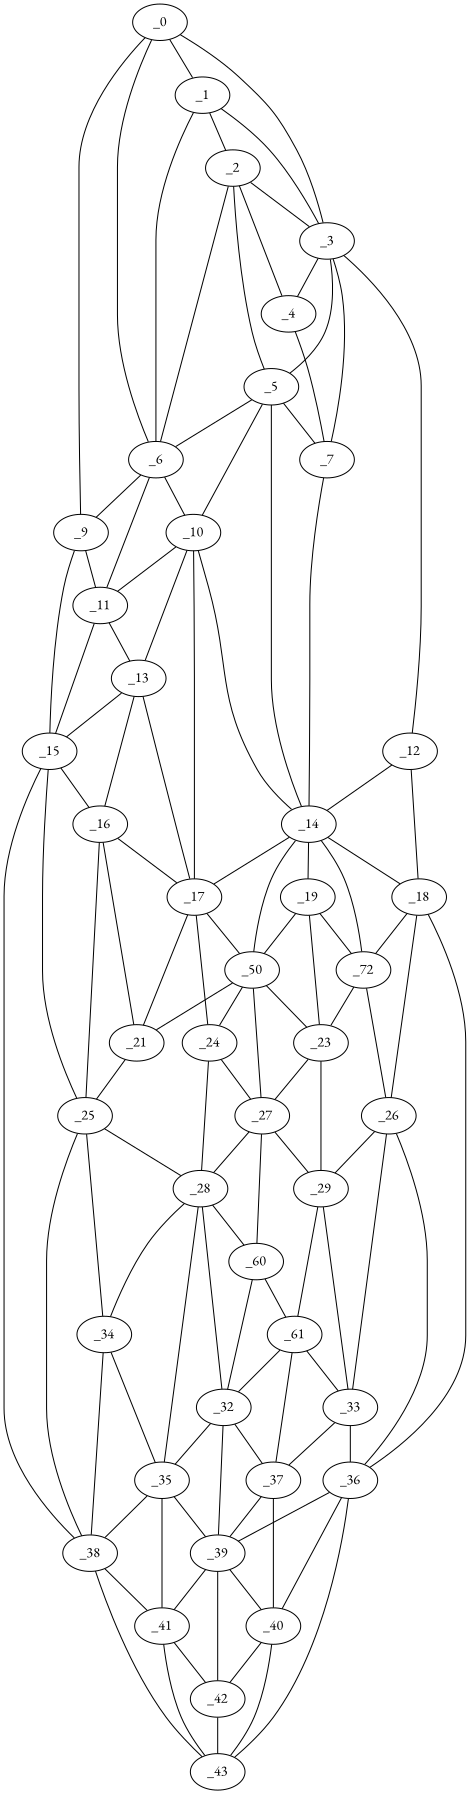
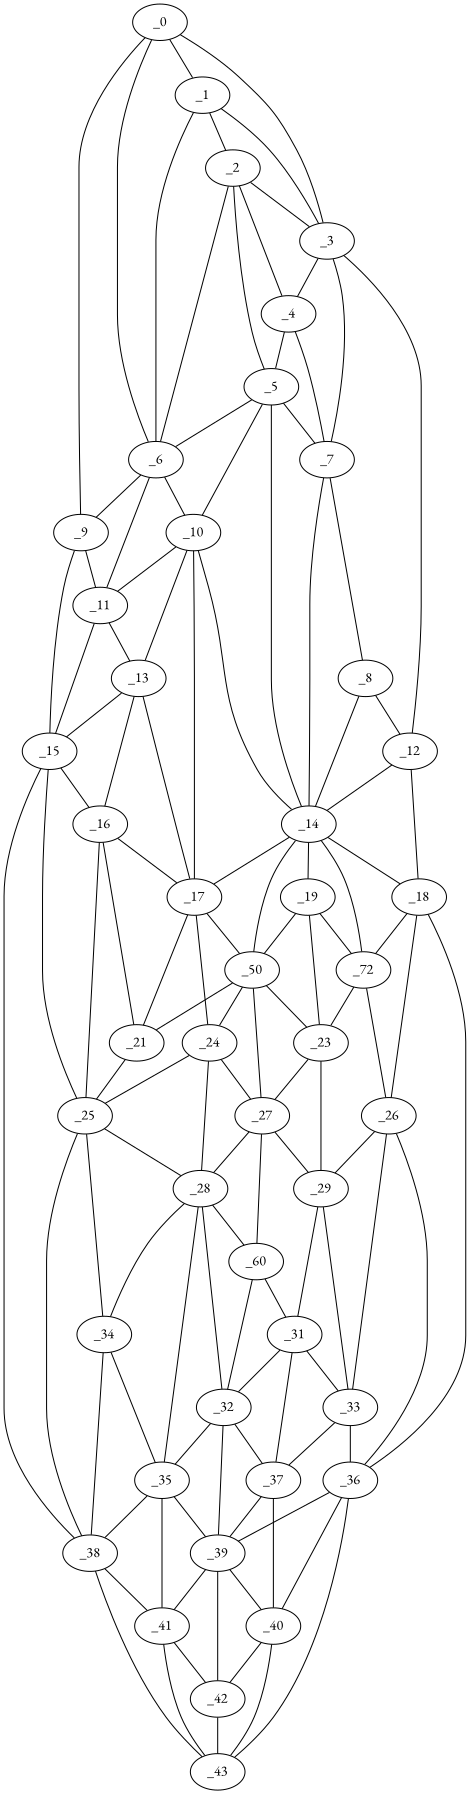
(328, 323) -> (280, 350)
none -> (366, 678)
none -> (147, 1079)
(295, 1334) -> (295, 1334)
